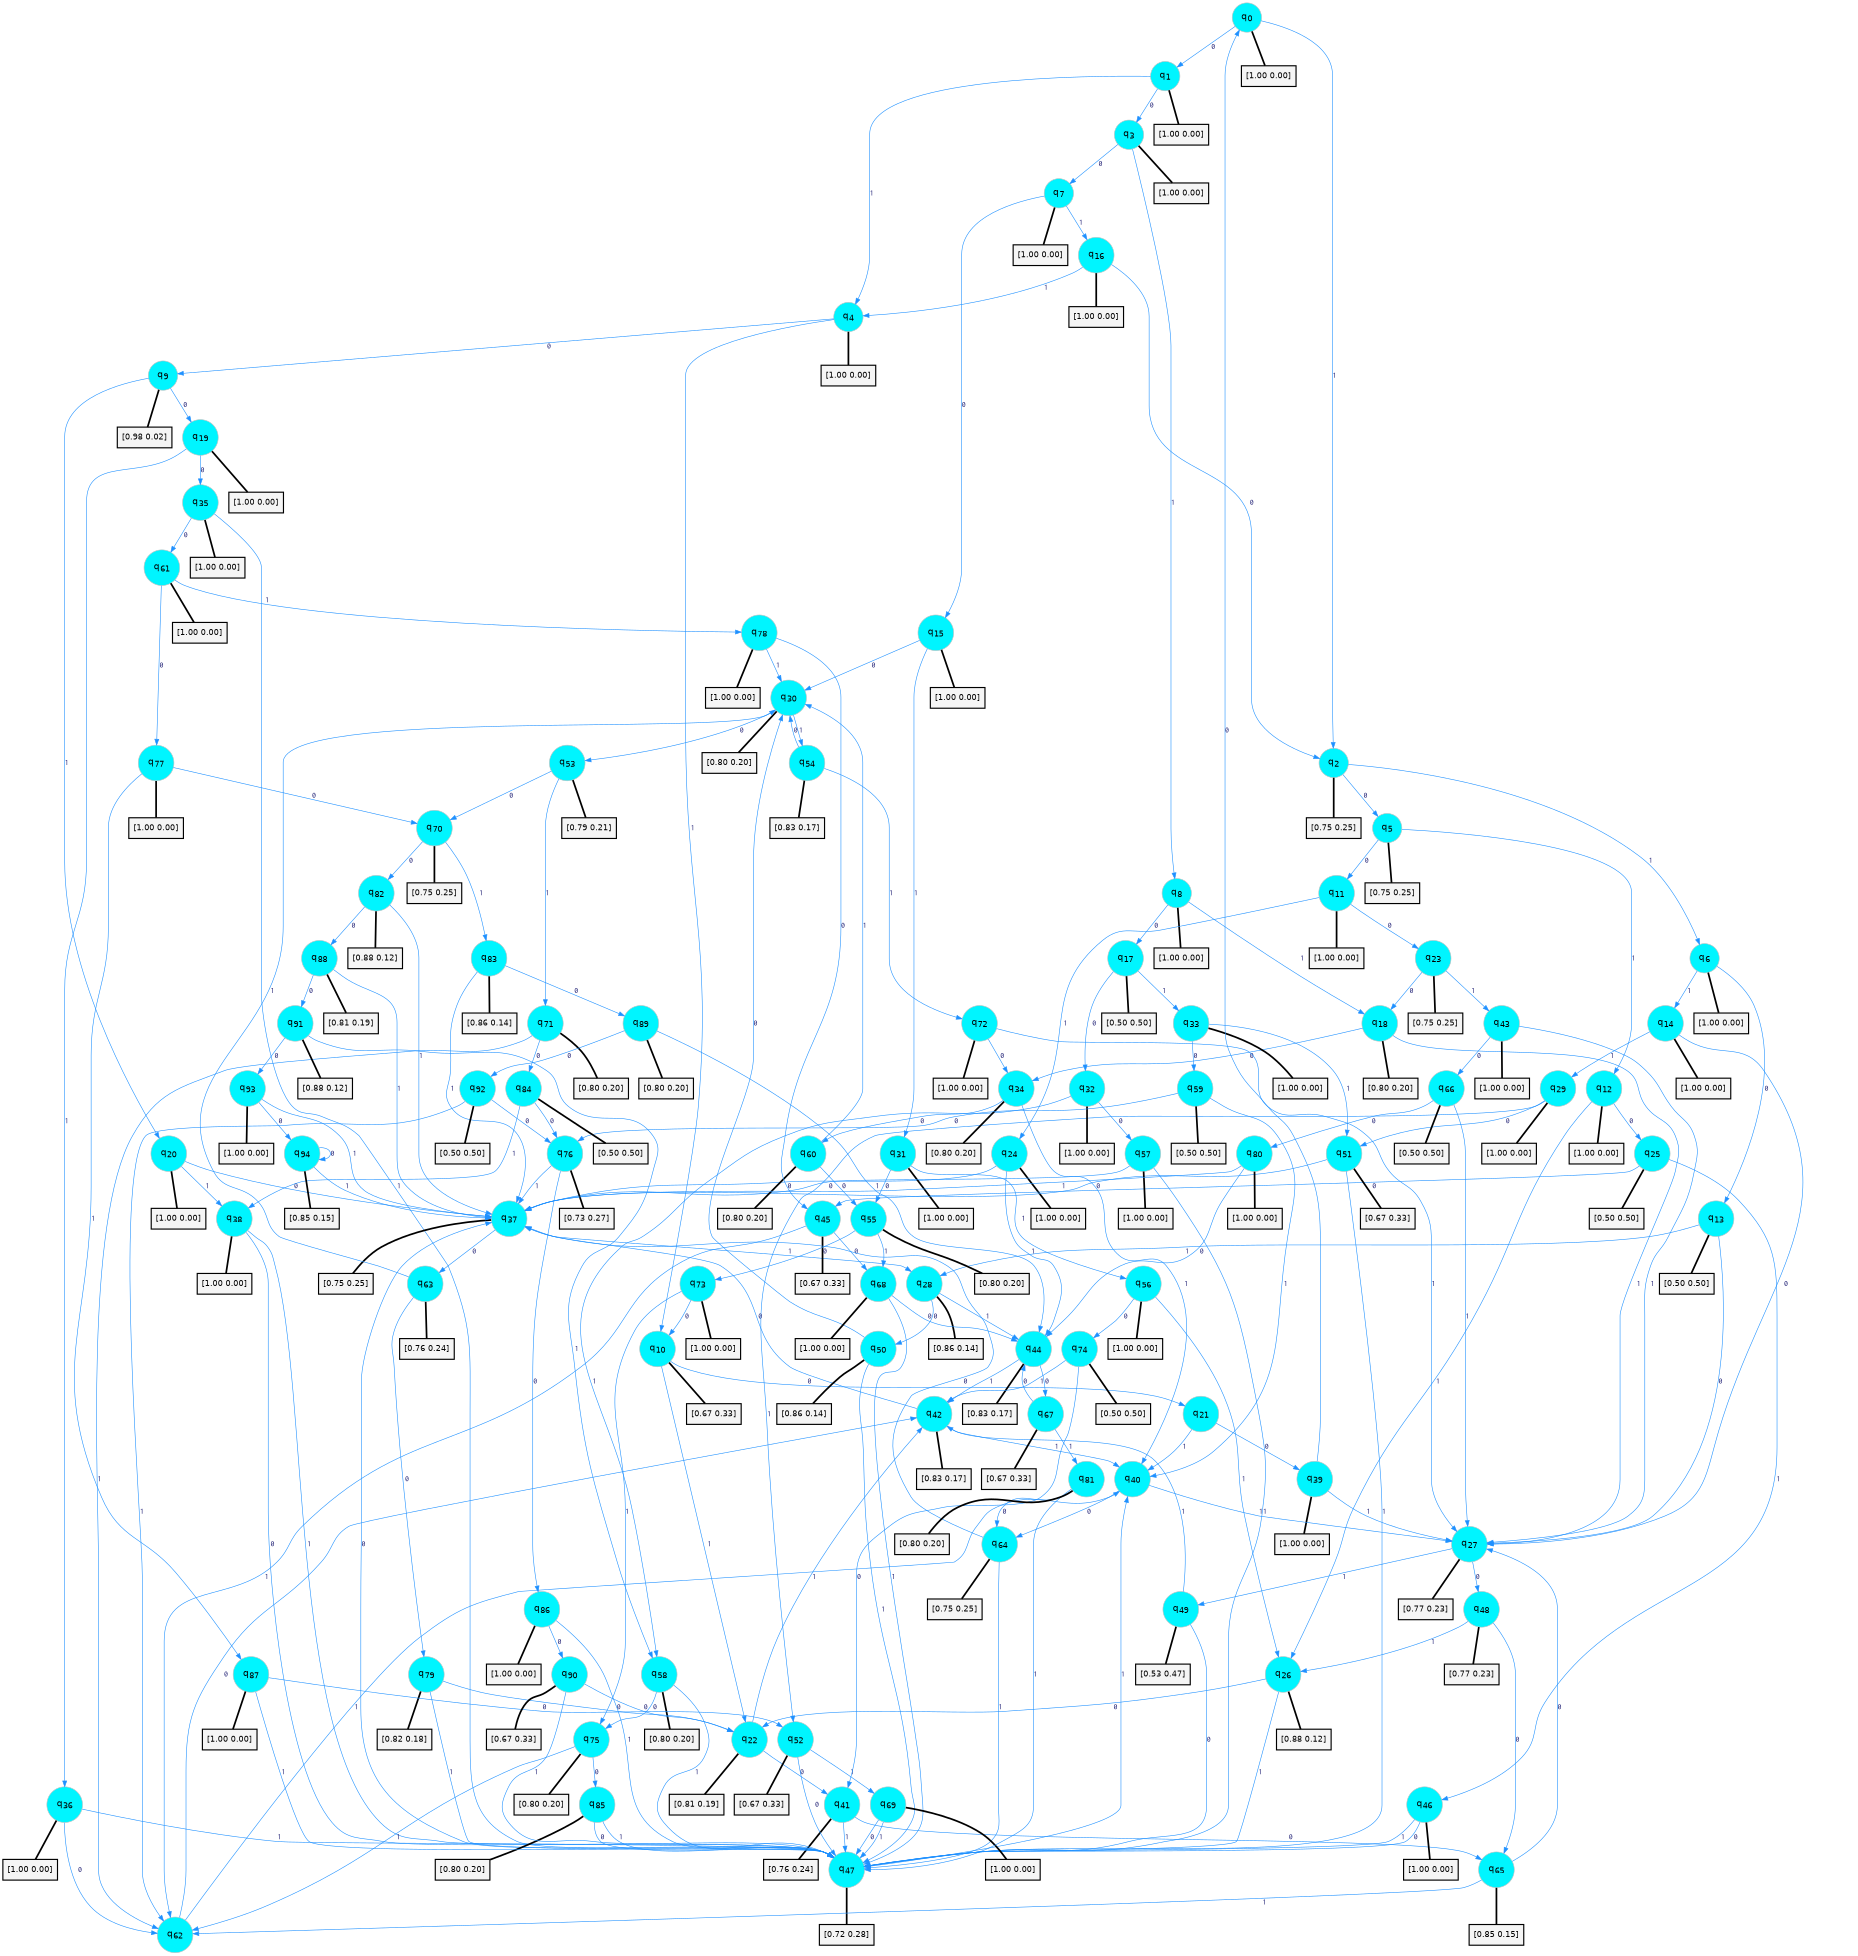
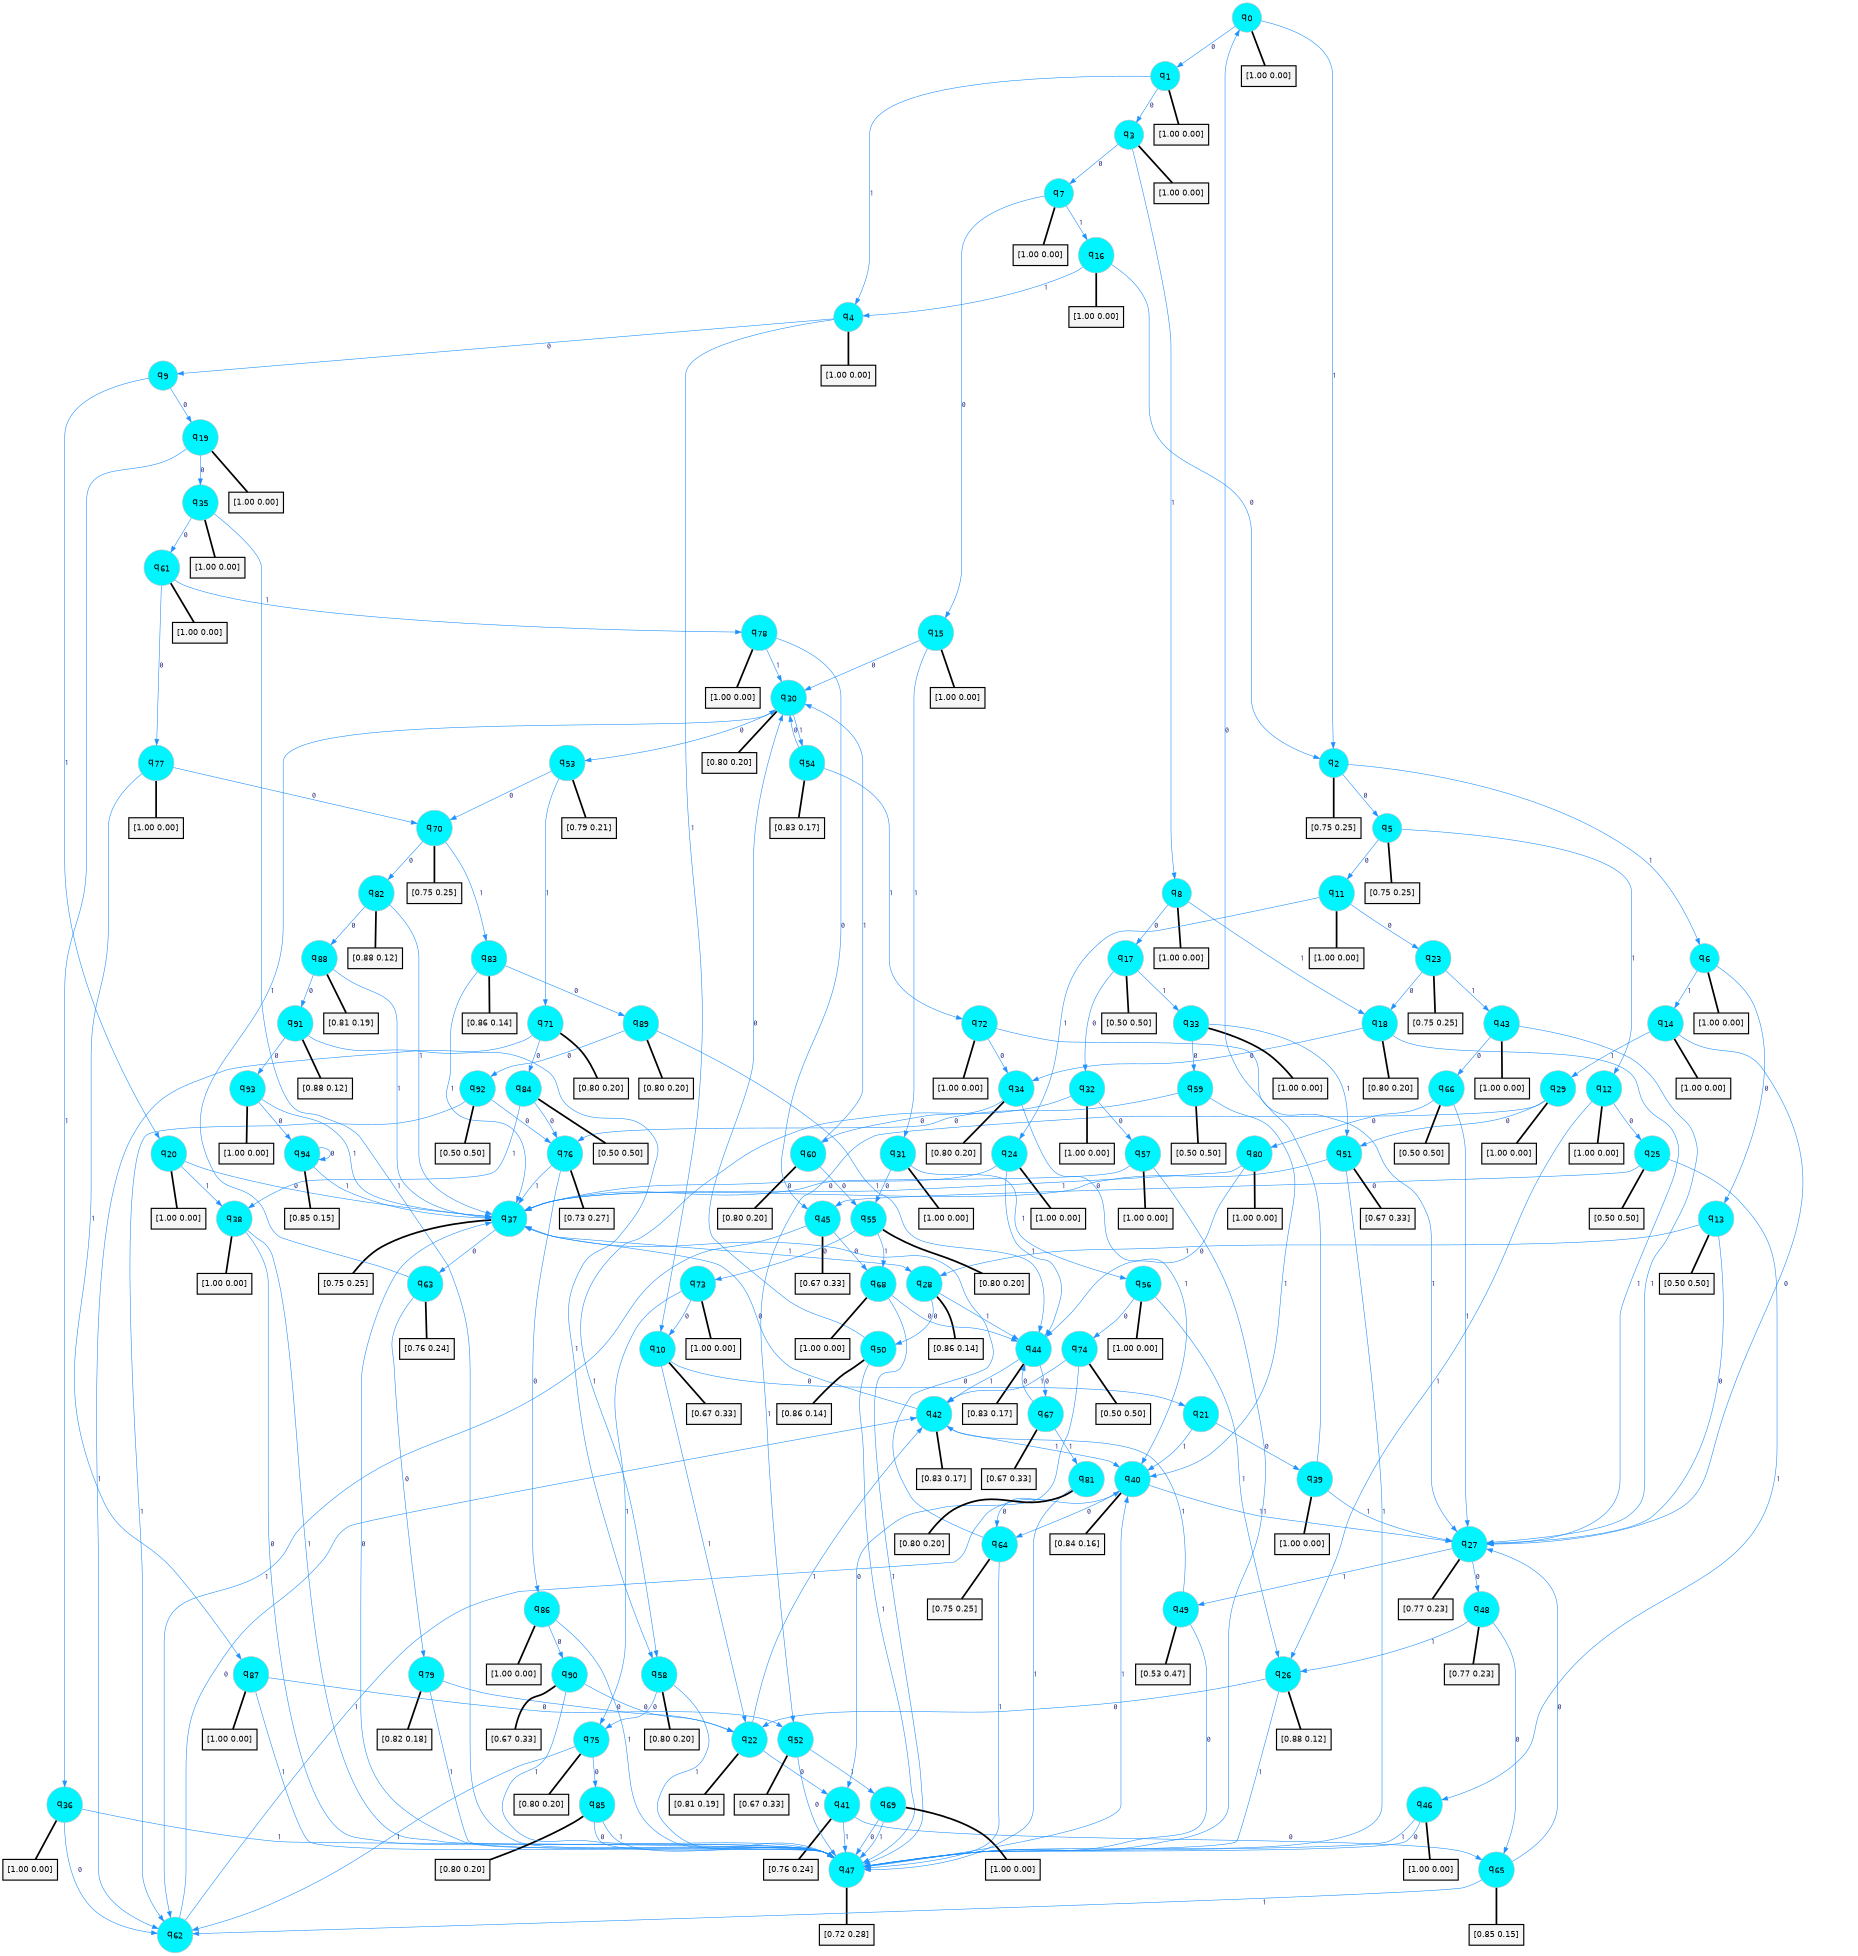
(145, 437) -> none
none -> (1077, 1544)
